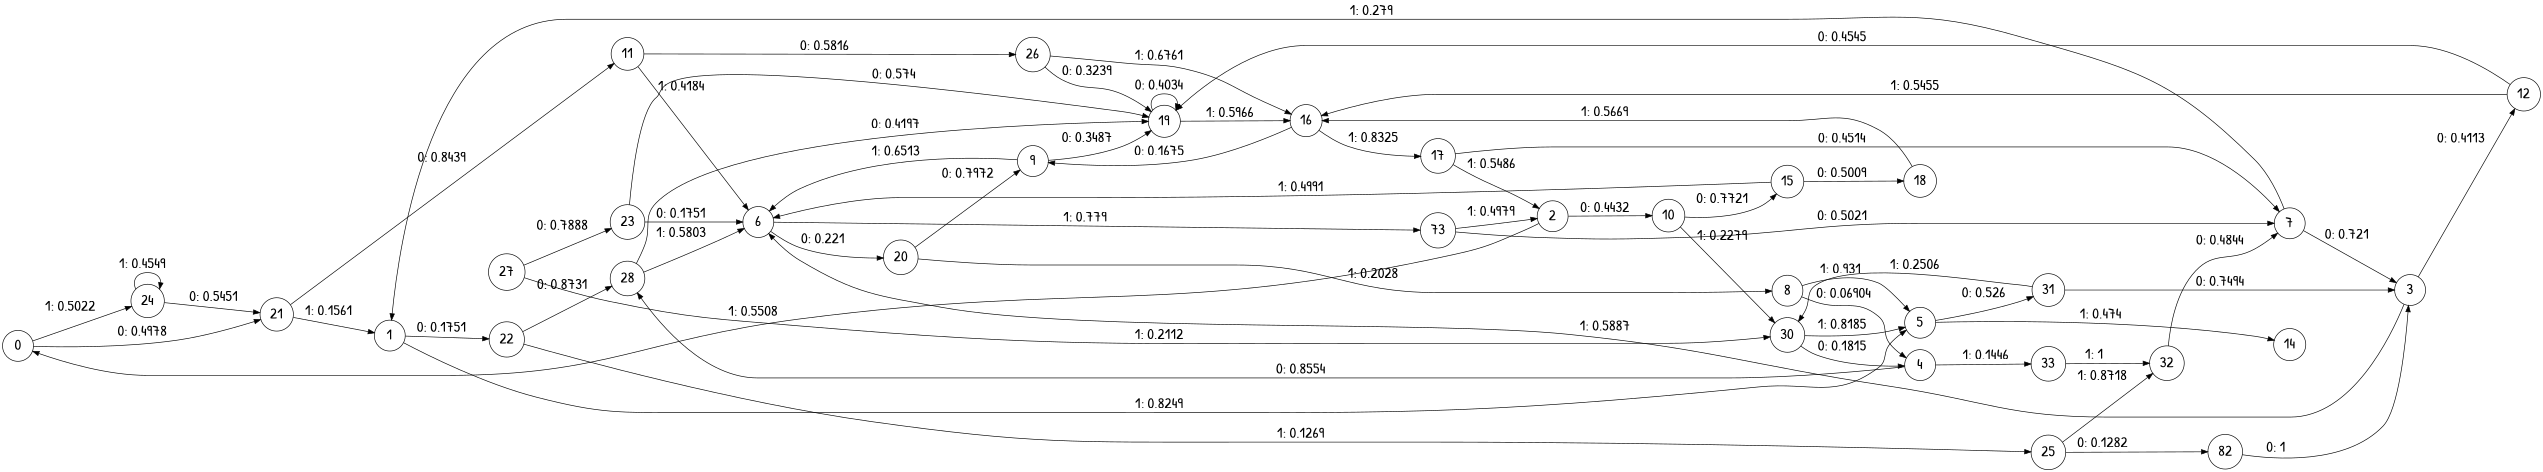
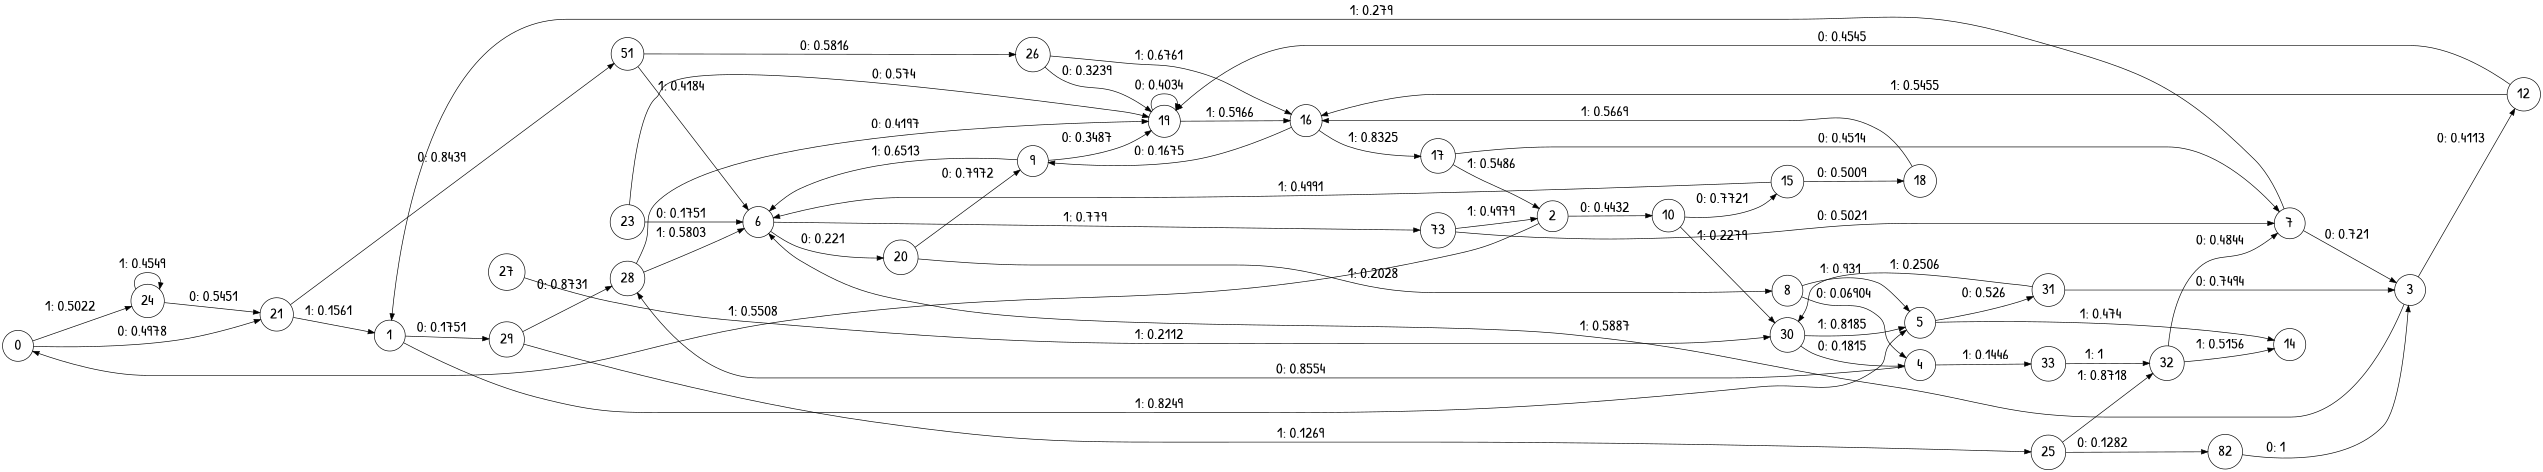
(628, 54) -> (628, 54)
(565, 248) -> none
(507, 339) -> (507, 339)
none -> (2226, 357)
